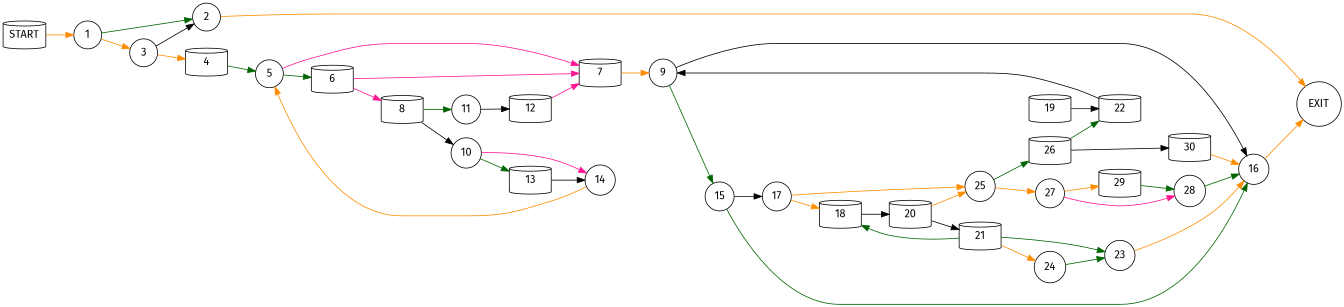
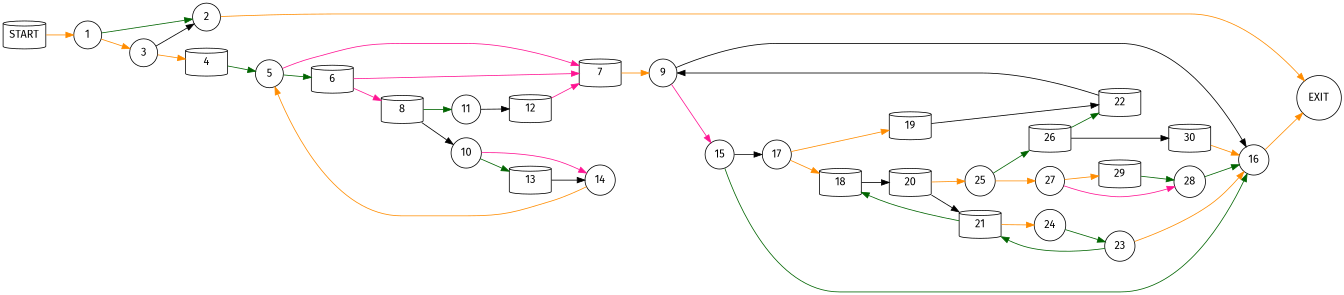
(689, 131) -> (689, 110)
(874, 190) -> (836, 142)
(1050, 242) -> (1056, 251)
